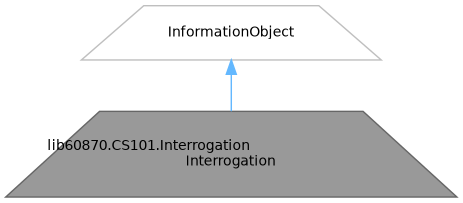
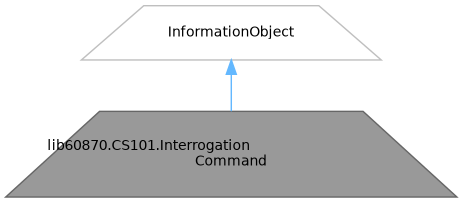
(231, 154) -> (231, 154)
